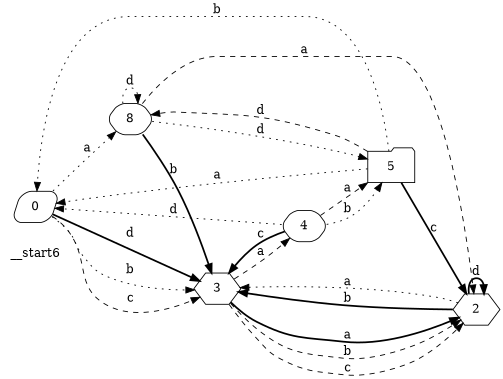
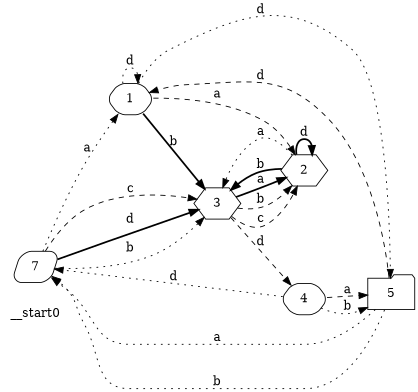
(130, 119) -> (130, 99)
(36, 207) -> (36, 267)
(432, 234) -> none
(257, 245) -> none
(261, 252) -> (261, 242)
(36, 254) -> (36, 314)
